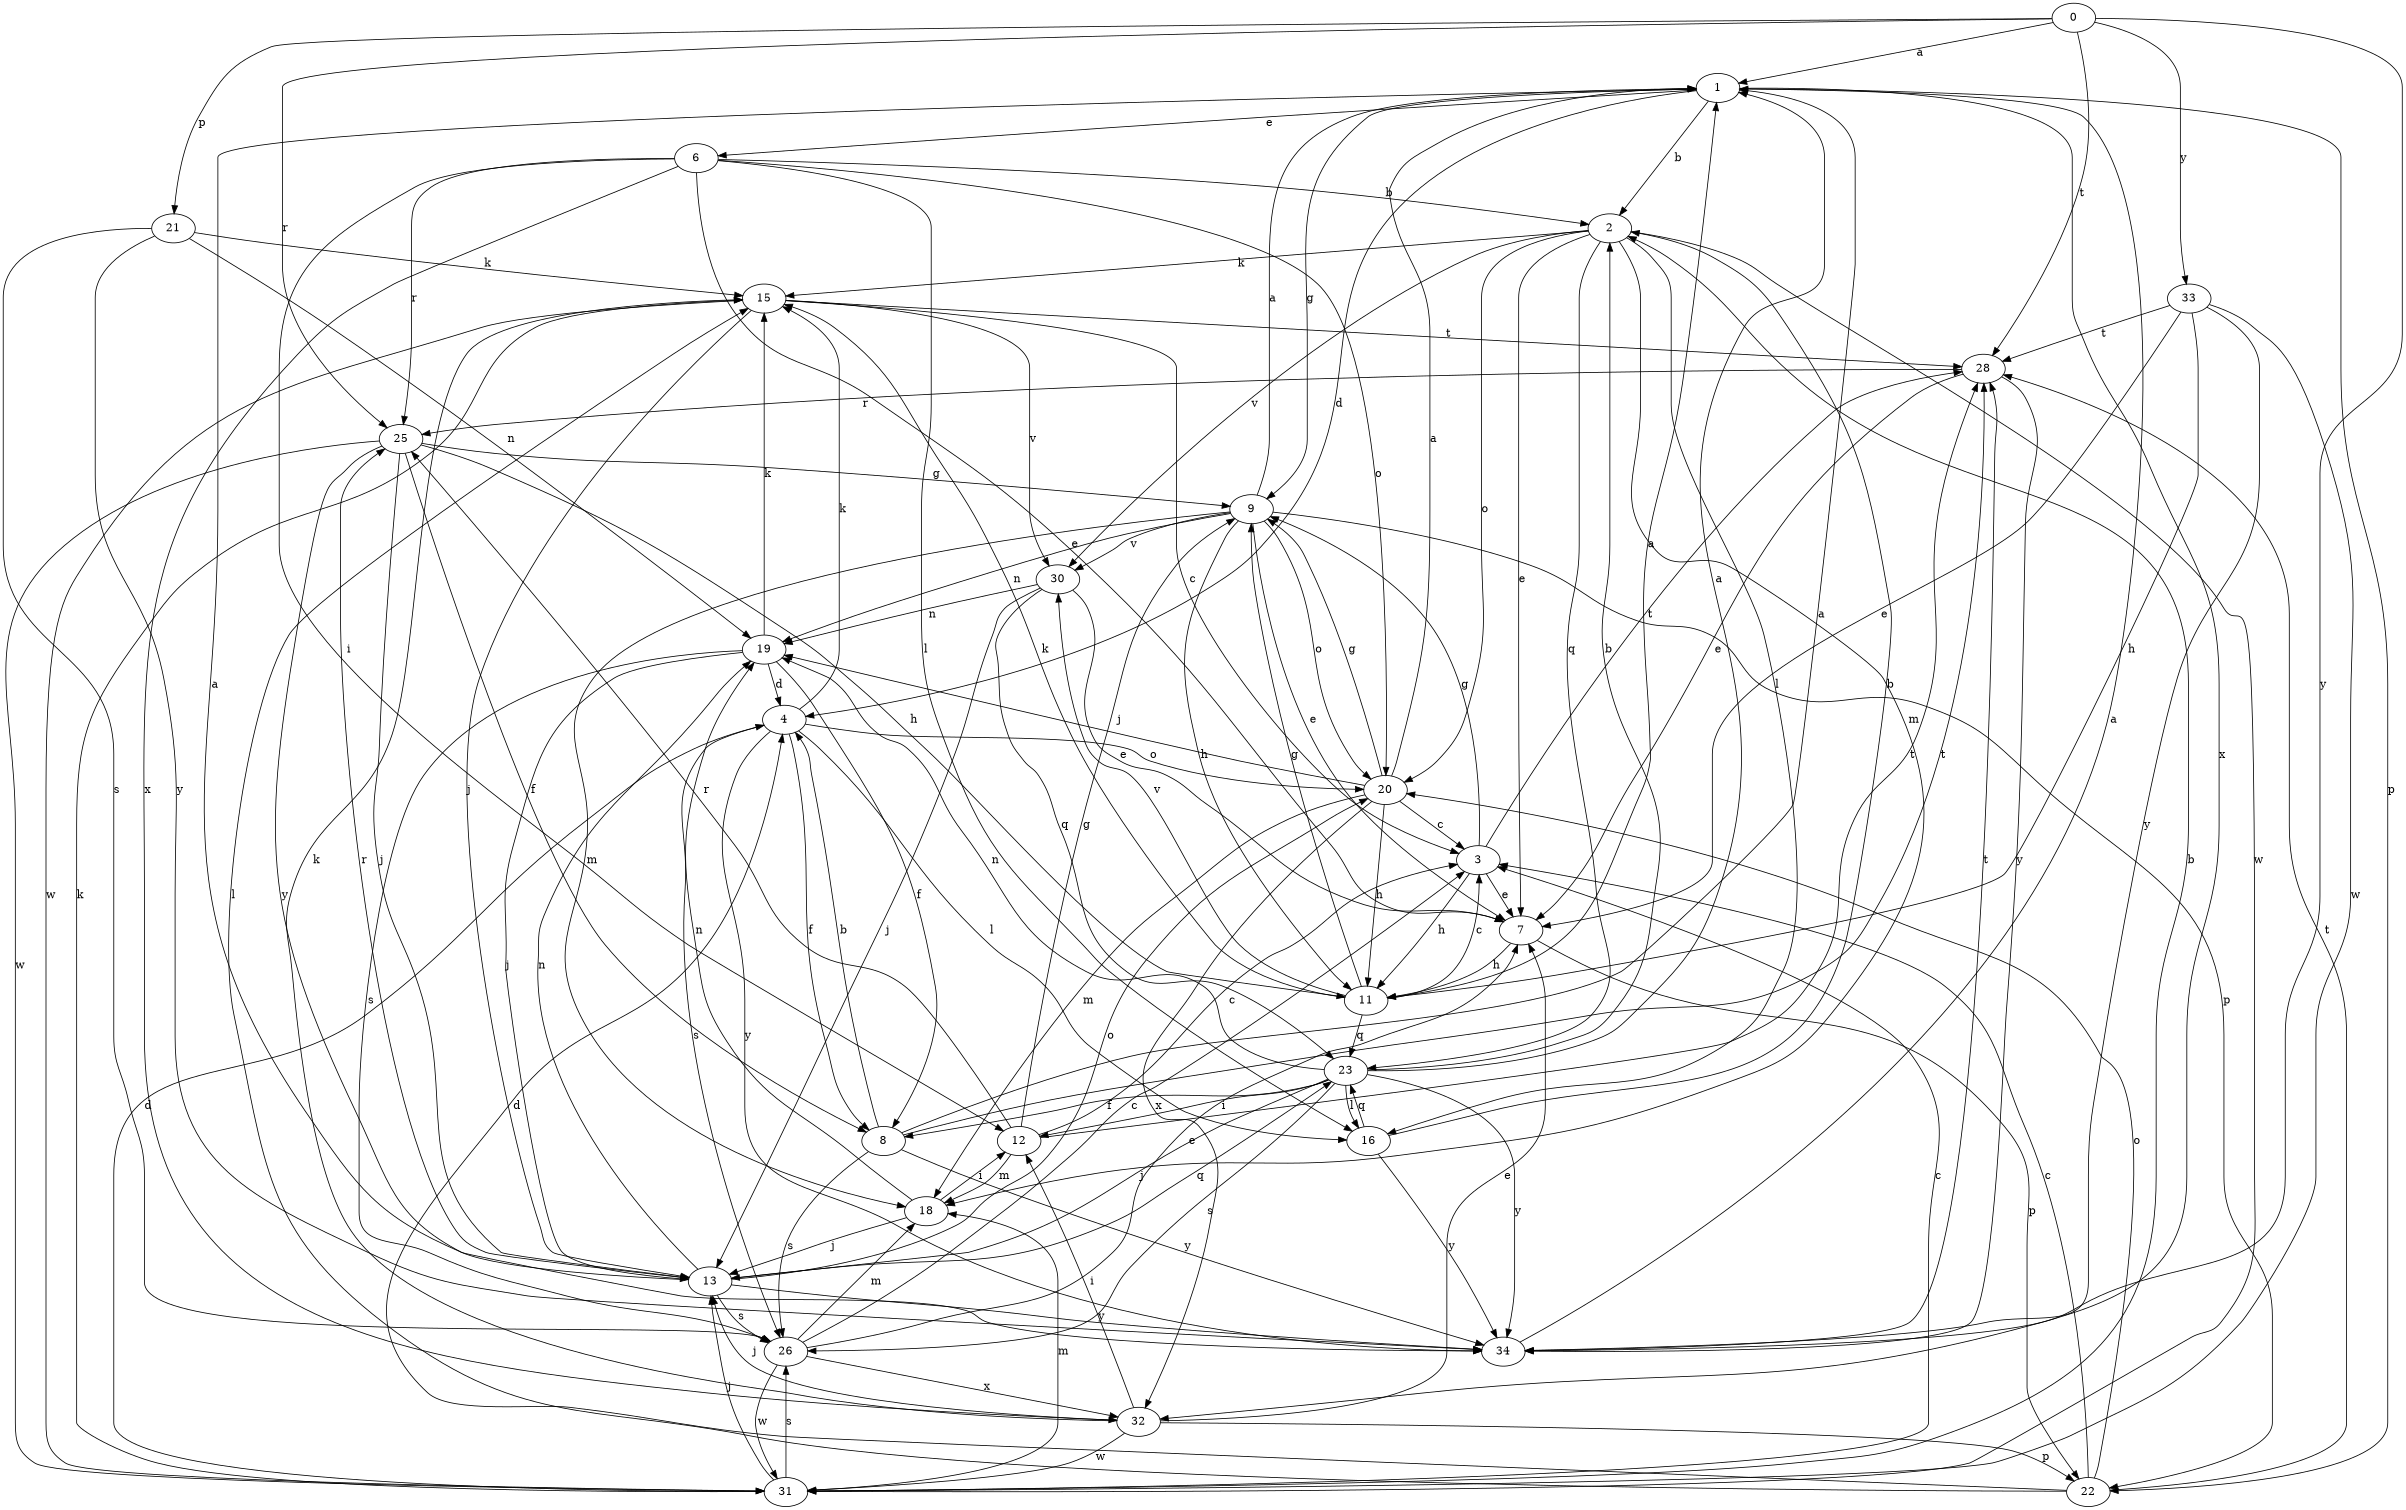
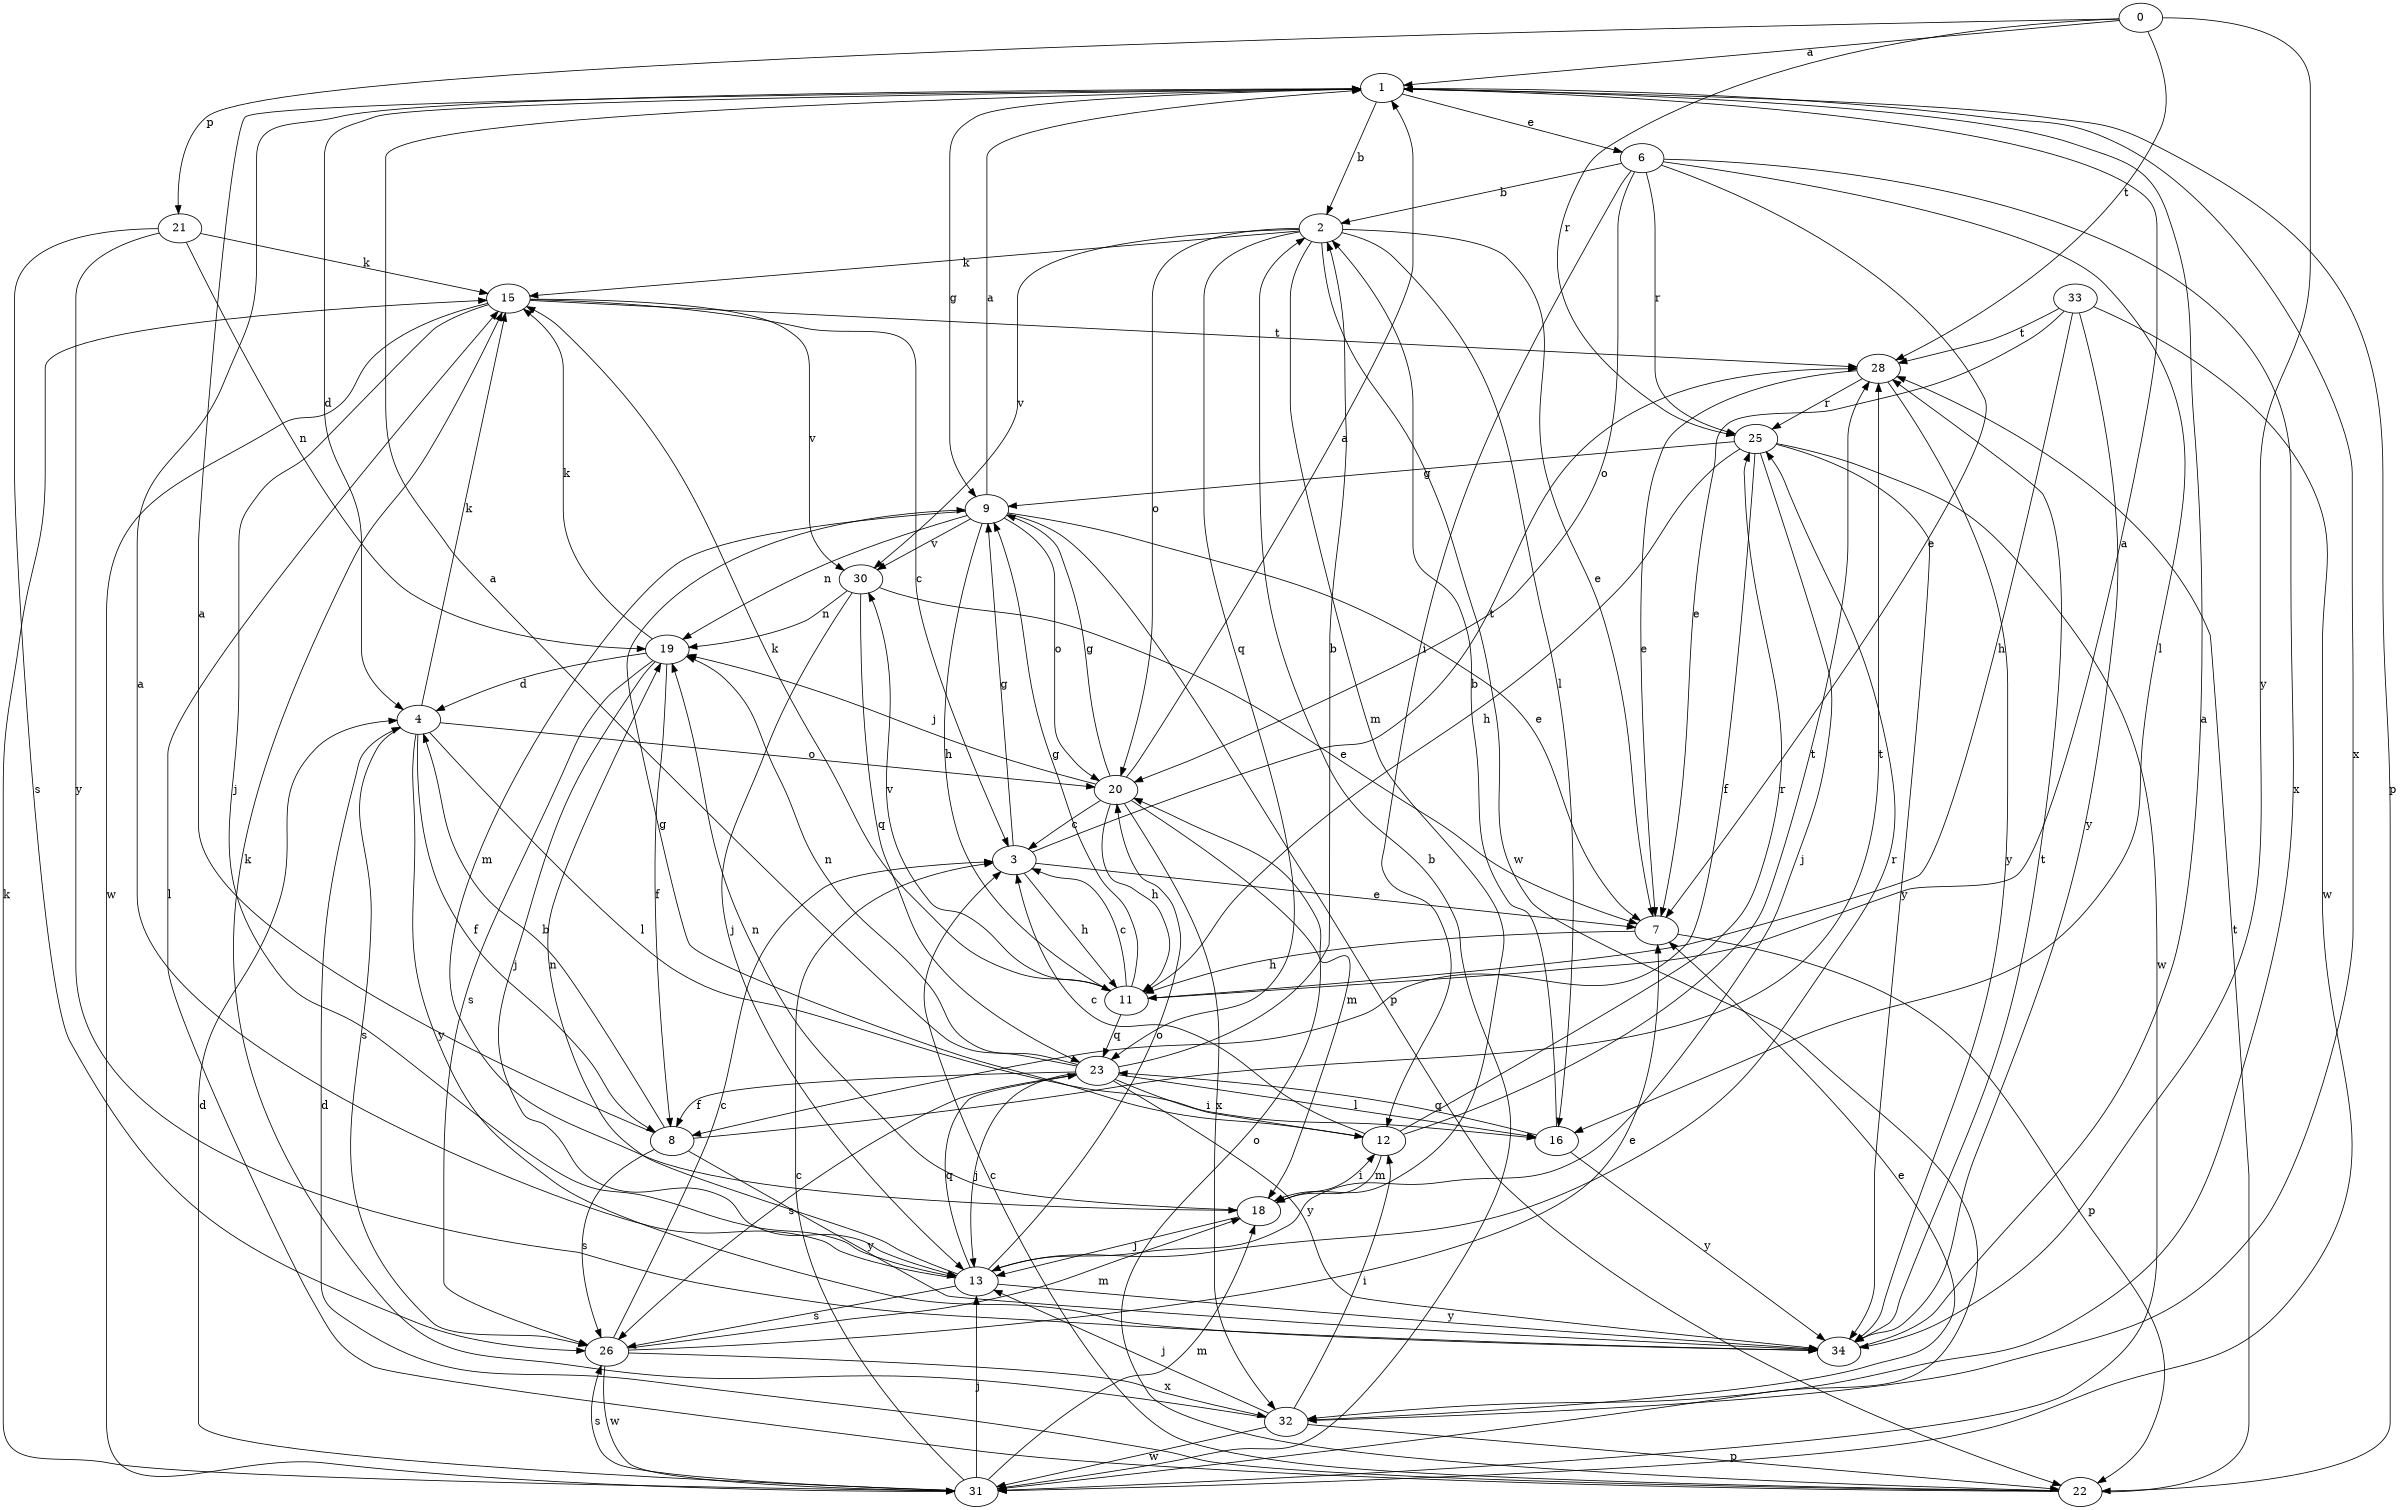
(2180, 124) -> none
